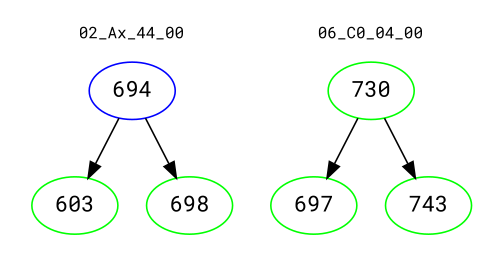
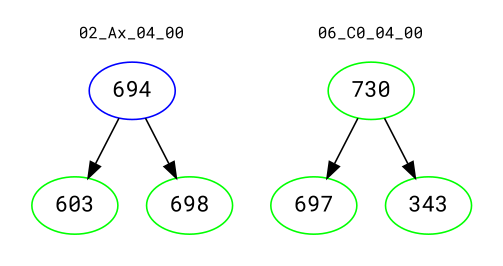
(132, 34) -> (132, 34)
(429, 206) -> (429, 206)
